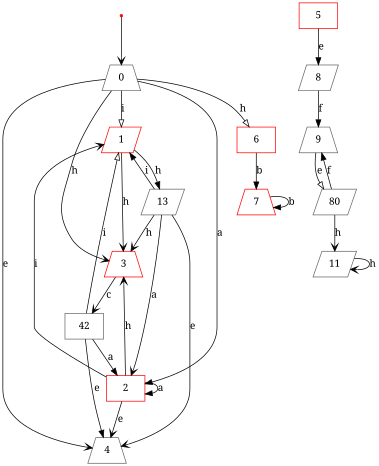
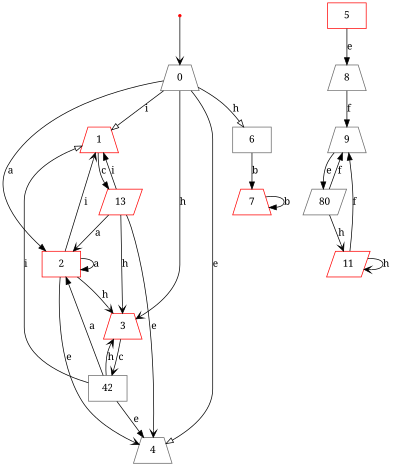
(318, 78) -> (347, 78)
(121, 140) -> (99, 140)
(256, 140) -> (252, 140)
(315, 168) -> (326, 166)
(158, 171) -> (104, 171)
(122, 198) -> (106, 360)
(163, 202) -> (121, 202)
none -> (353, 206)
(3, 254) -> (213, 271)
(335, 264) -> (348, 264)
